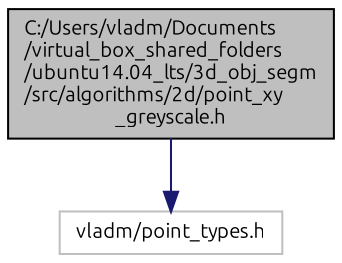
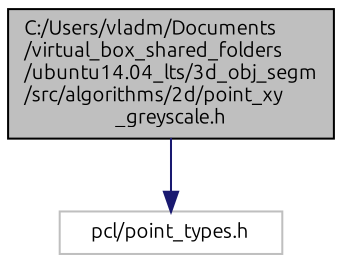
(171, 233) -> (171, 233)
